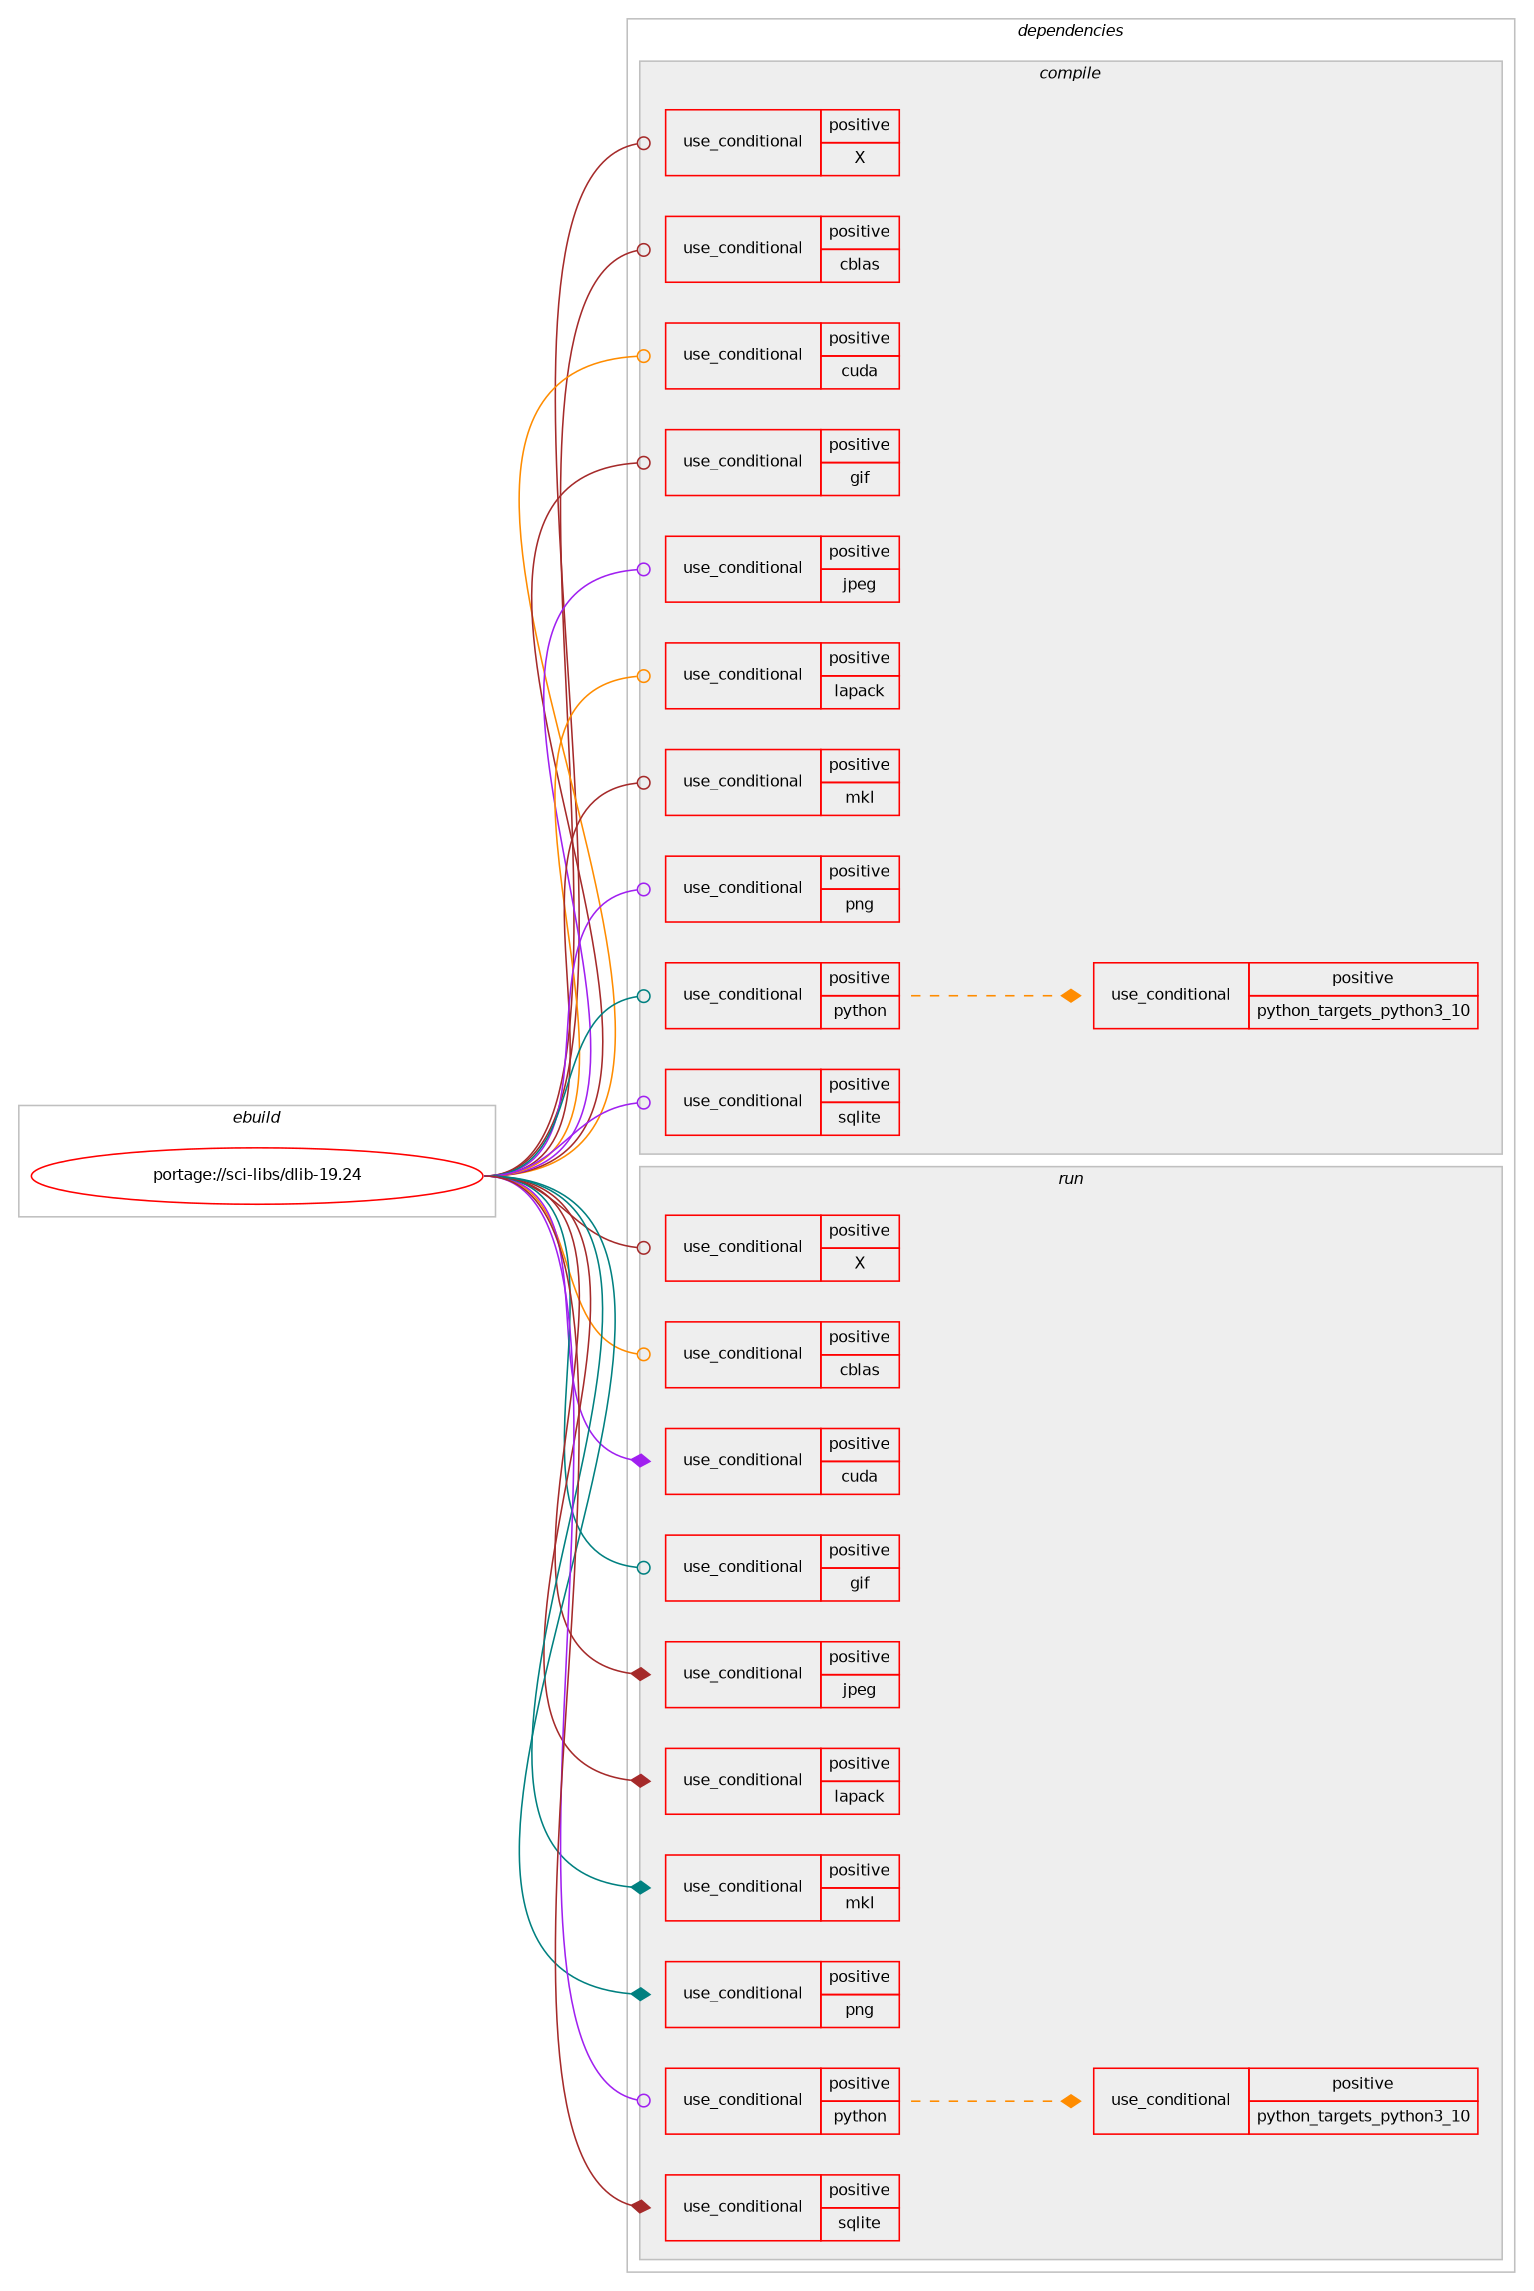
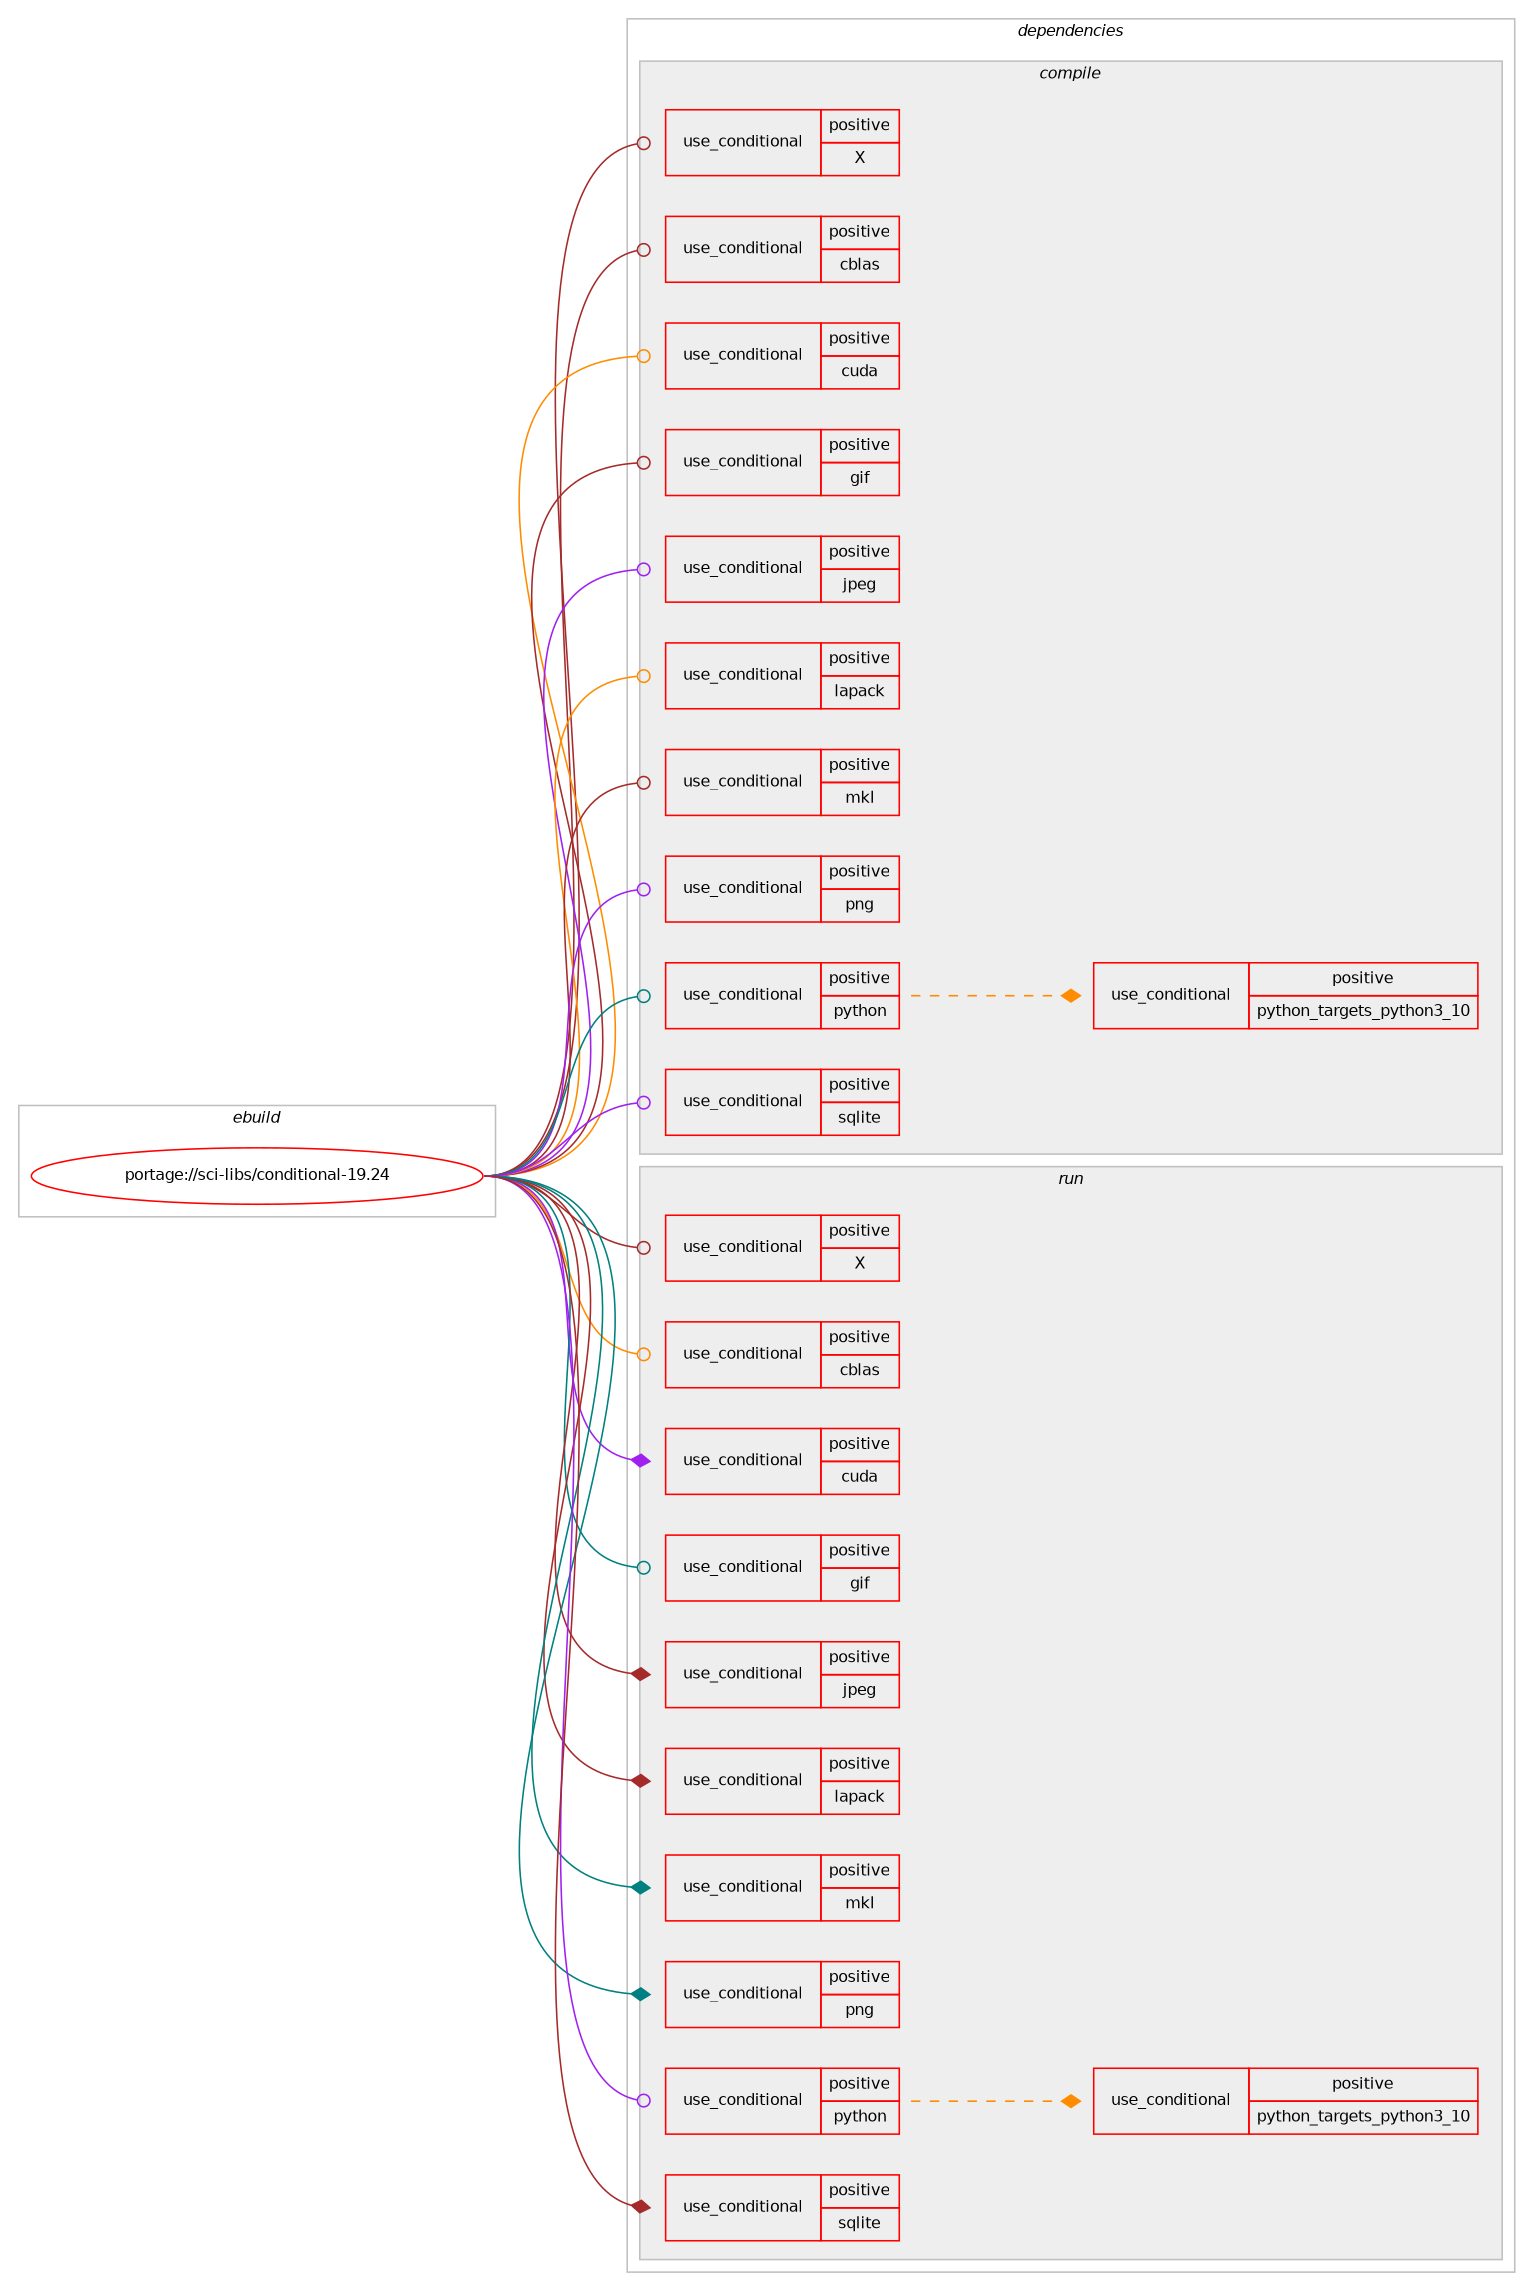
(257, 1176) -> (257, 1176)
